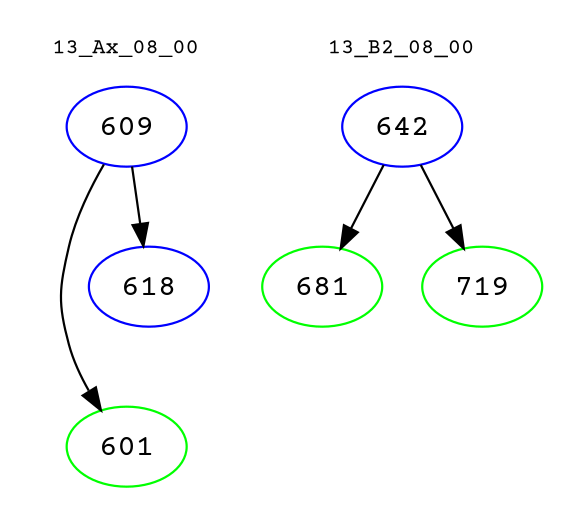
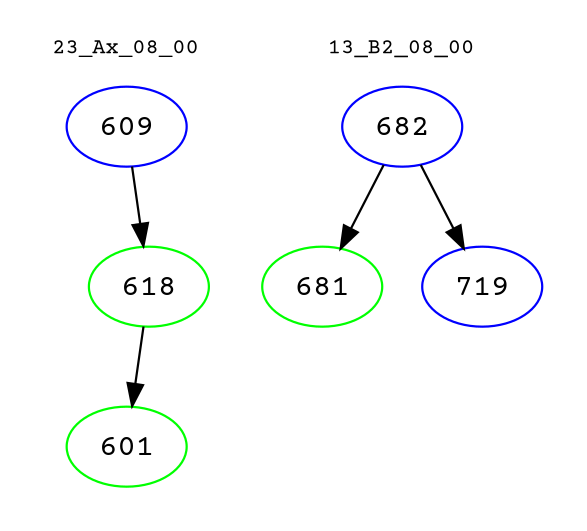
(127, 48) -> (127, 48)
(402, 127) -> (402, 127)
(63, 276) -> (139, 355)
(149, 287) -> (149, 287)
(482, 287) -> (482, 287)
